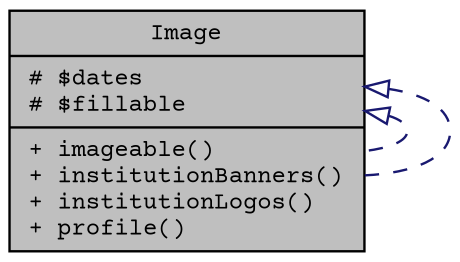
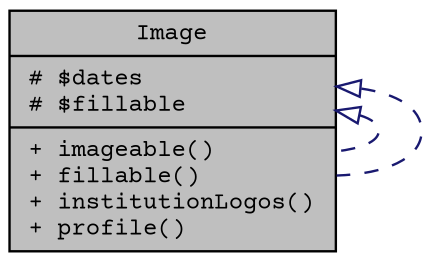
(187, 175) -> (116, 175)
